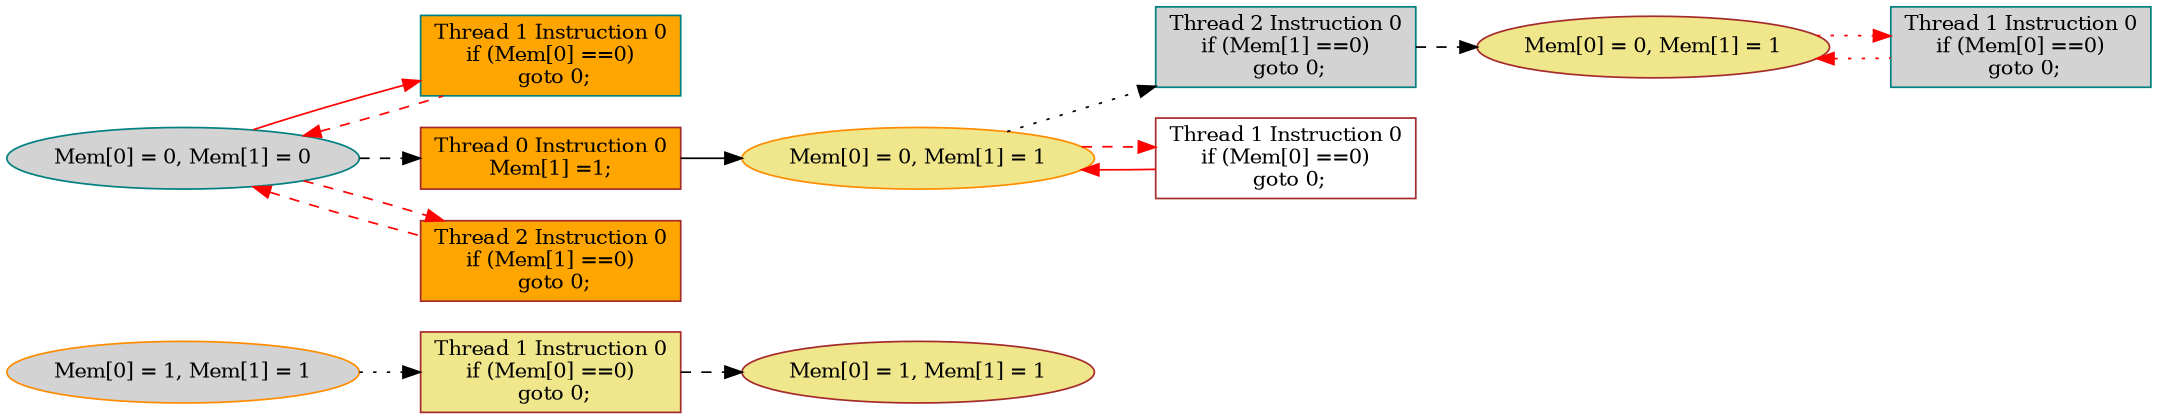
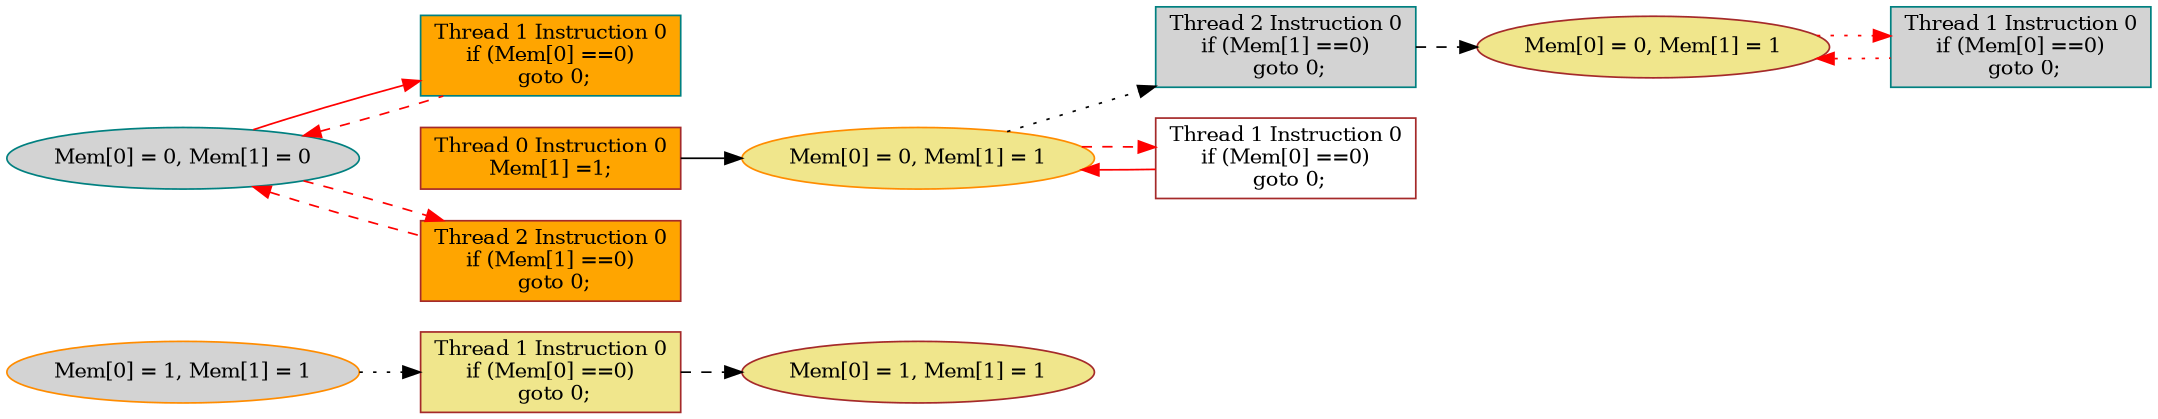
(381, 158) -> none
